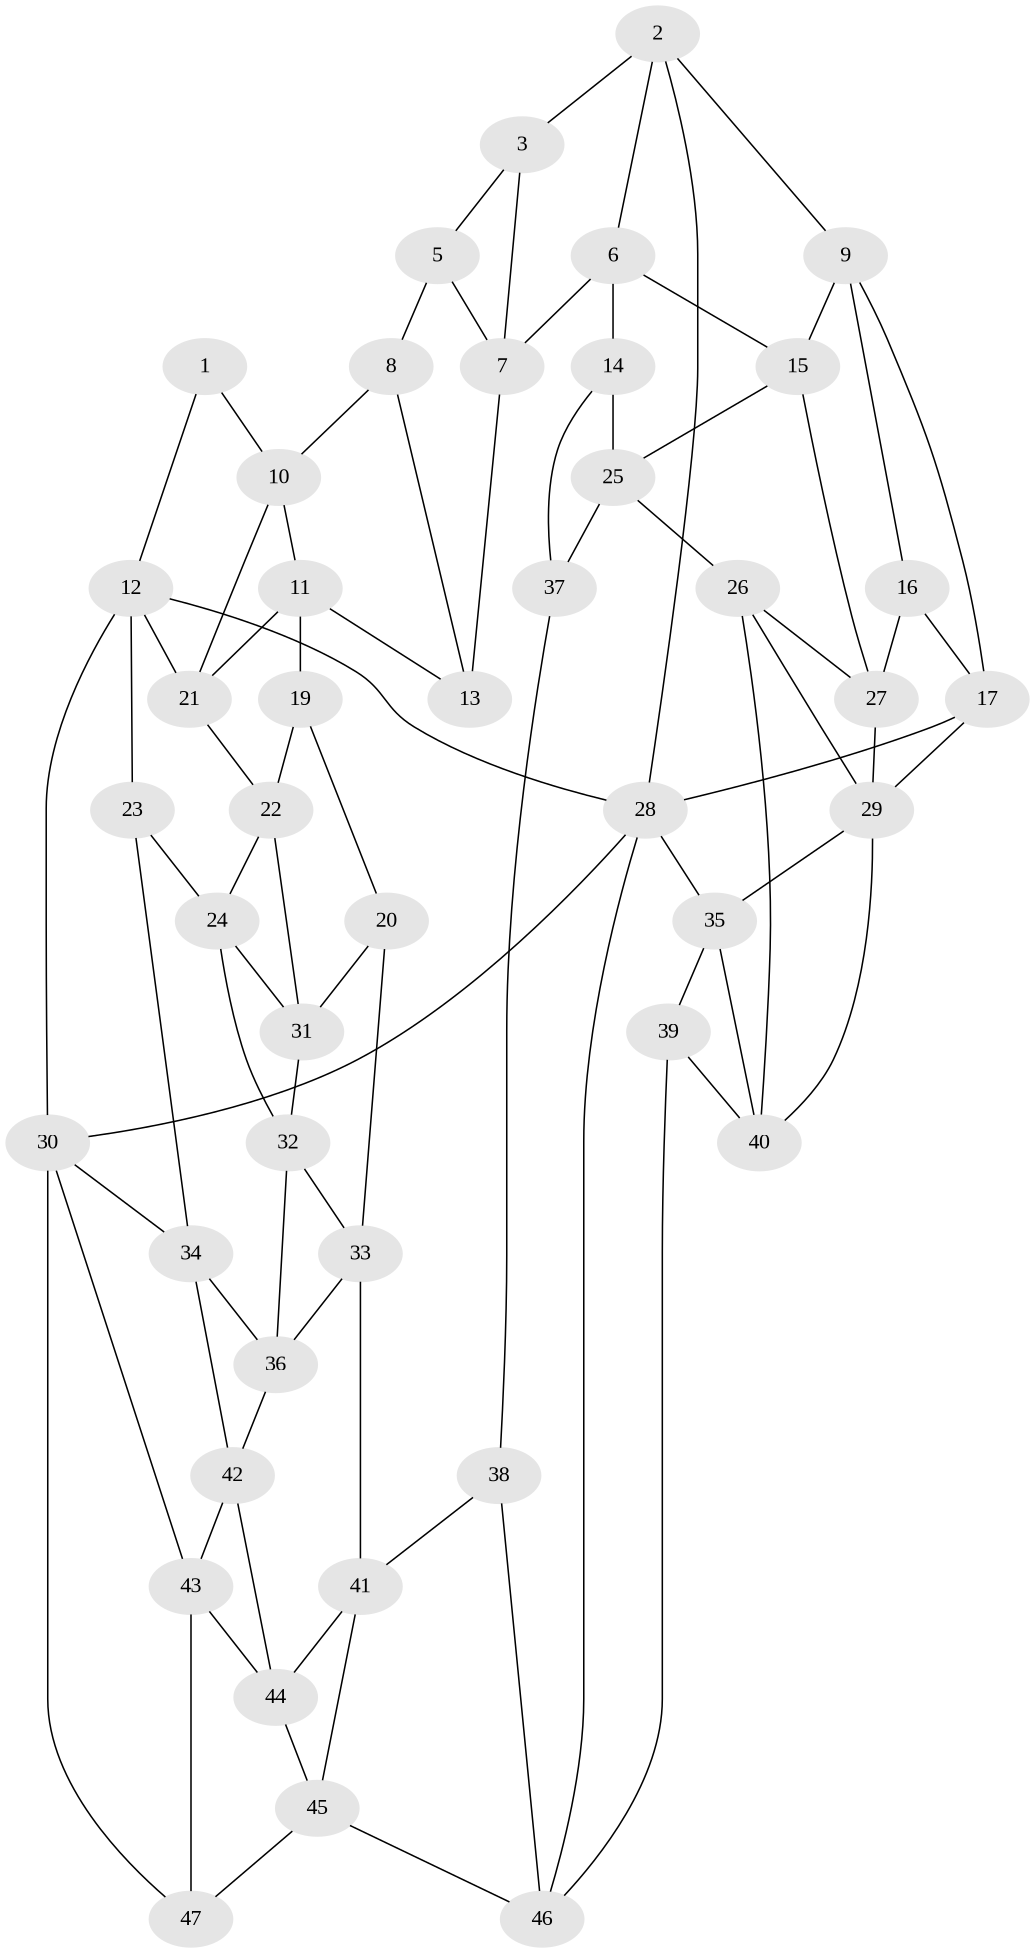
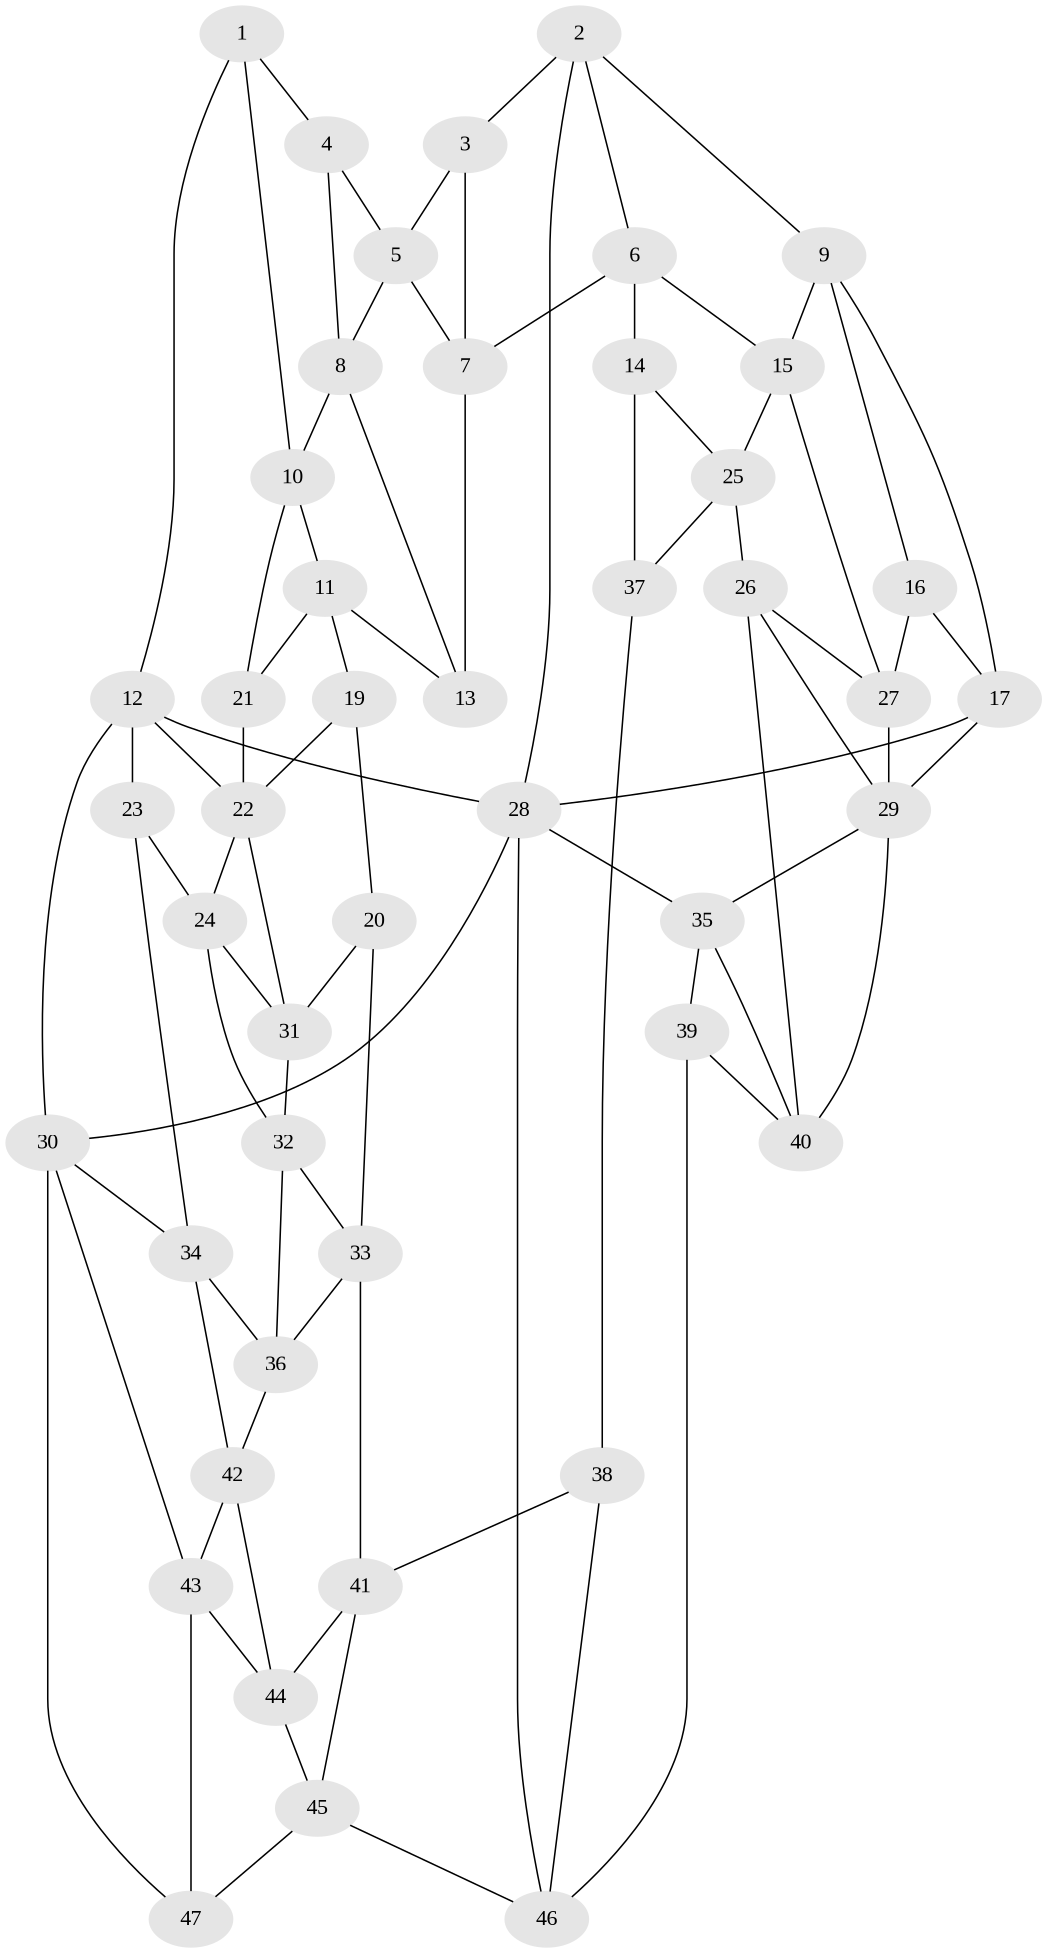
none -> (327, 145)
(160, 644) -> (188, 755)
